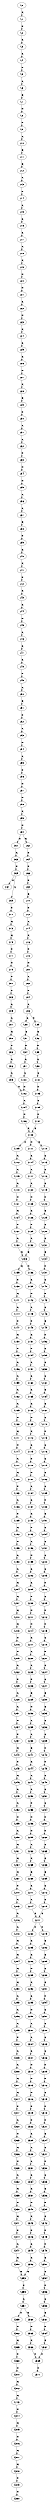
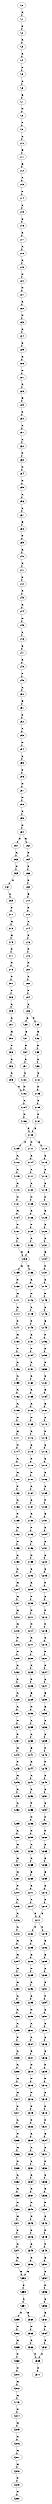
(14, 886) -> (9, 893)
(17, 1816) -> none
